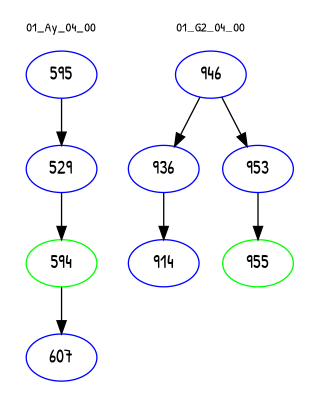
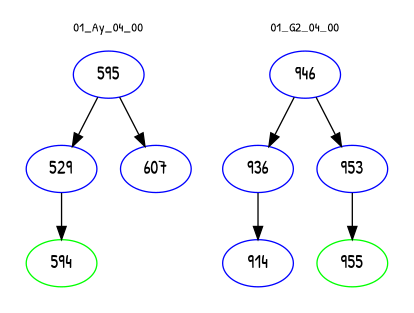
(62, 304) -> (129, 116)
